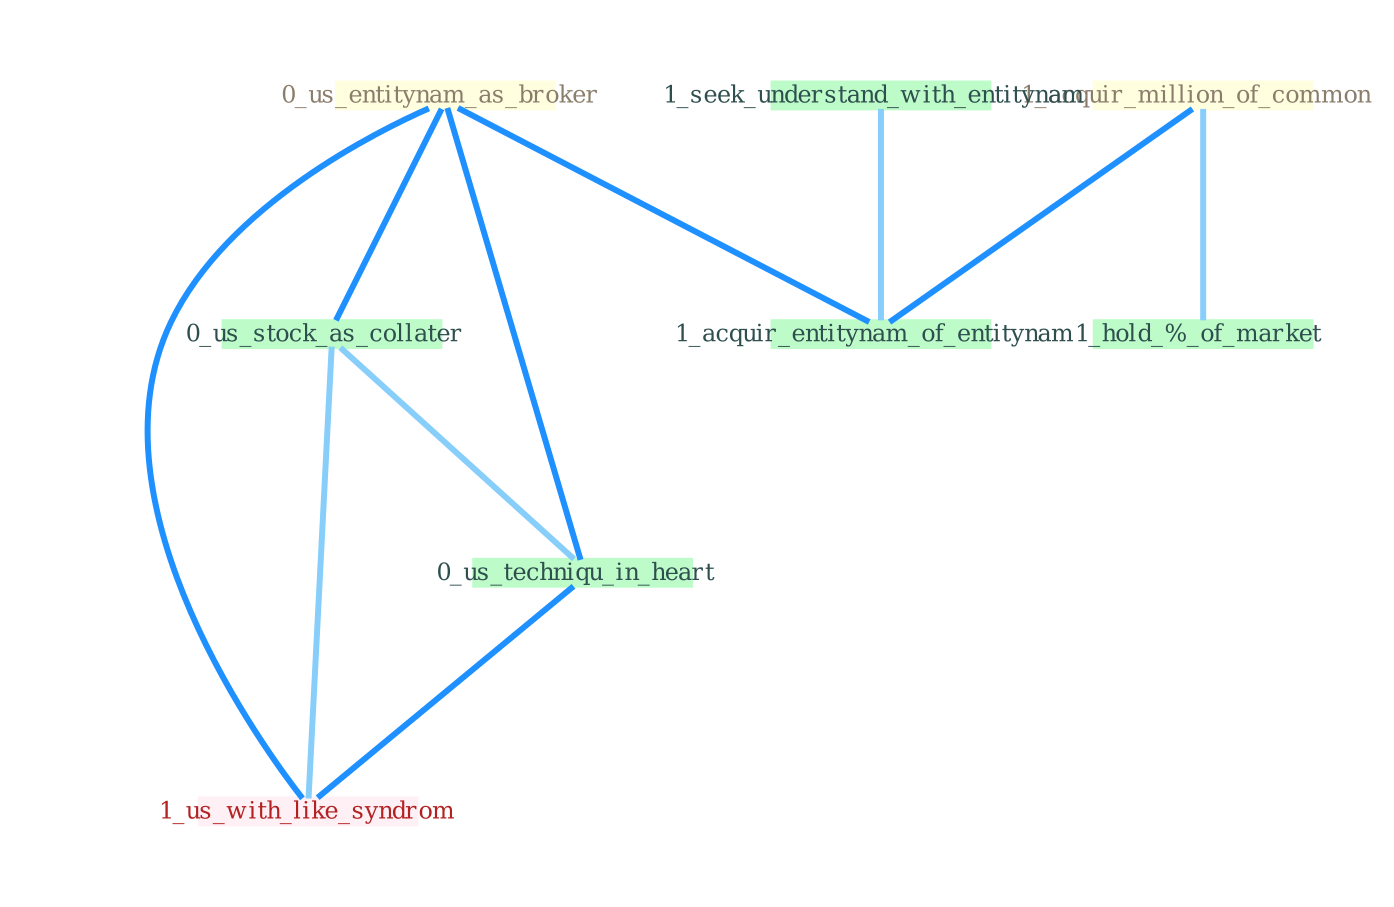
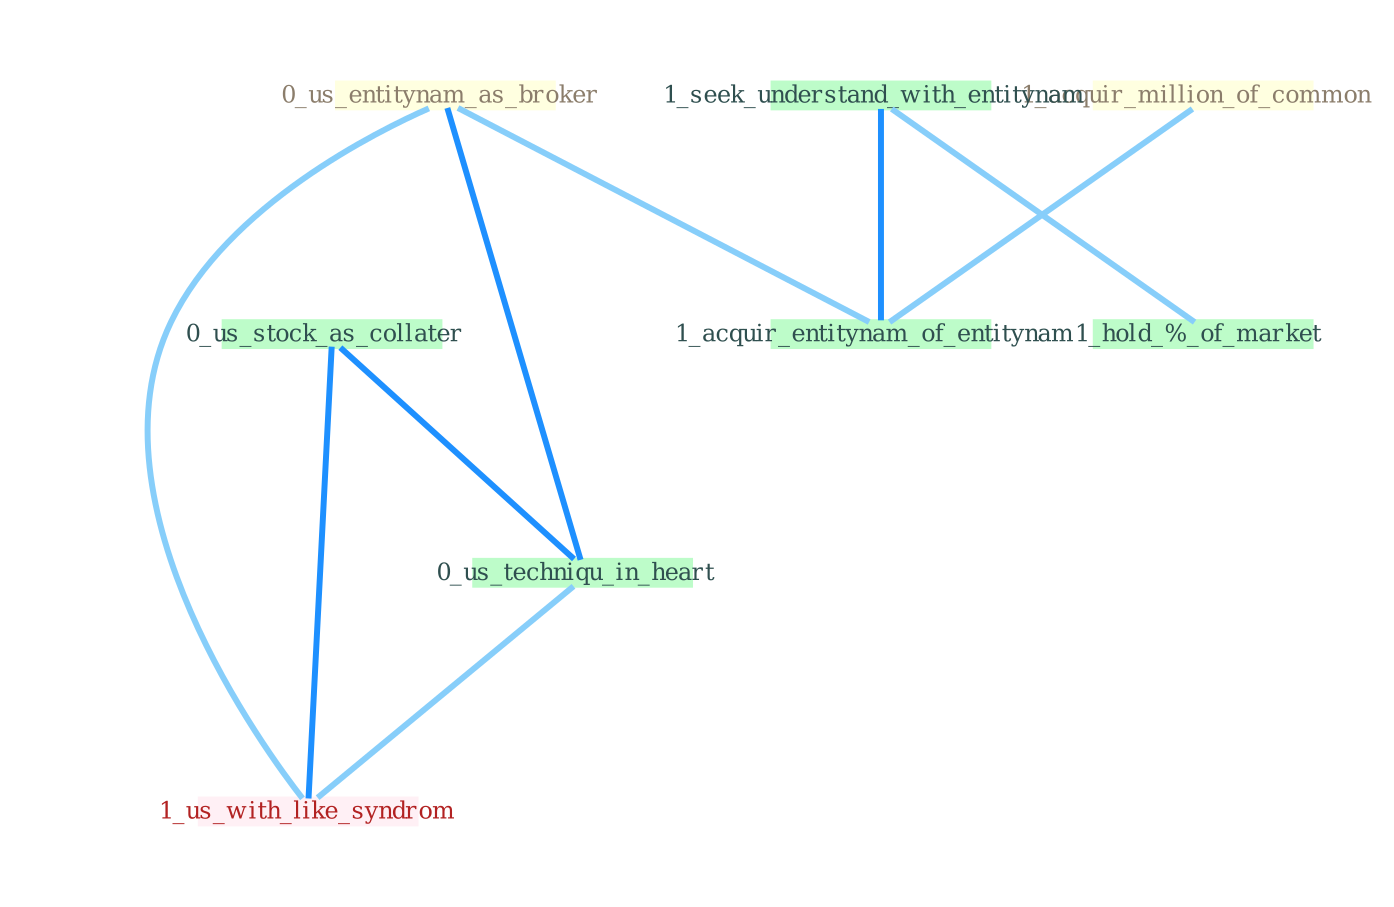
(389, 215) -> none
(664, 215) -> (664, 215)
(881, 215) -> (881, 215)
(1203, 215) -> (1073, 237)
(1041, 216) -> (1011, 237)
(150, 407) -> (150, 407)
(457, 453) -> (457, 453)
(320, 573) -> (320, 573)
(446, 692) -> (446, 692)
